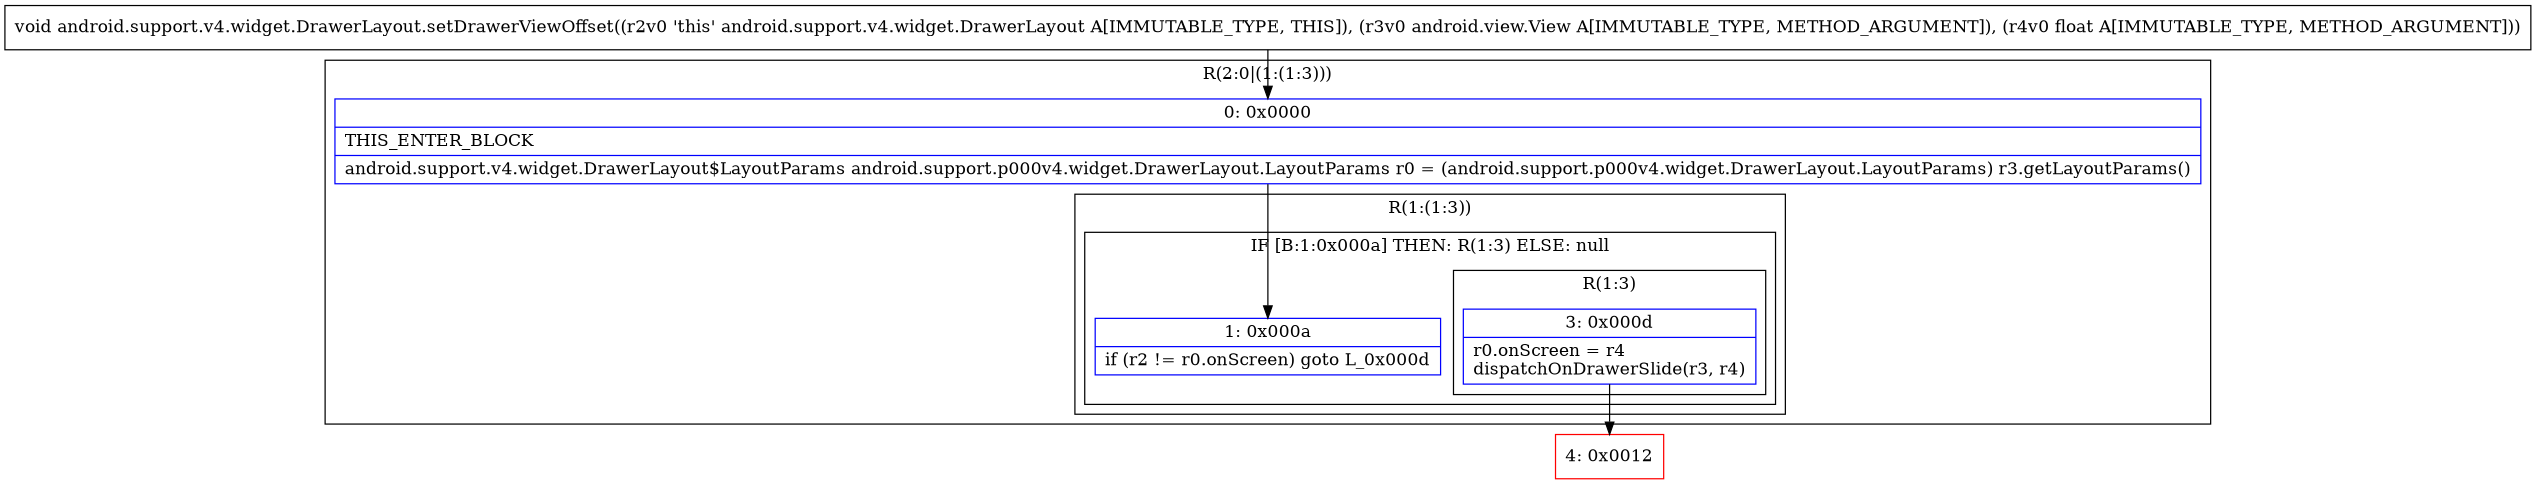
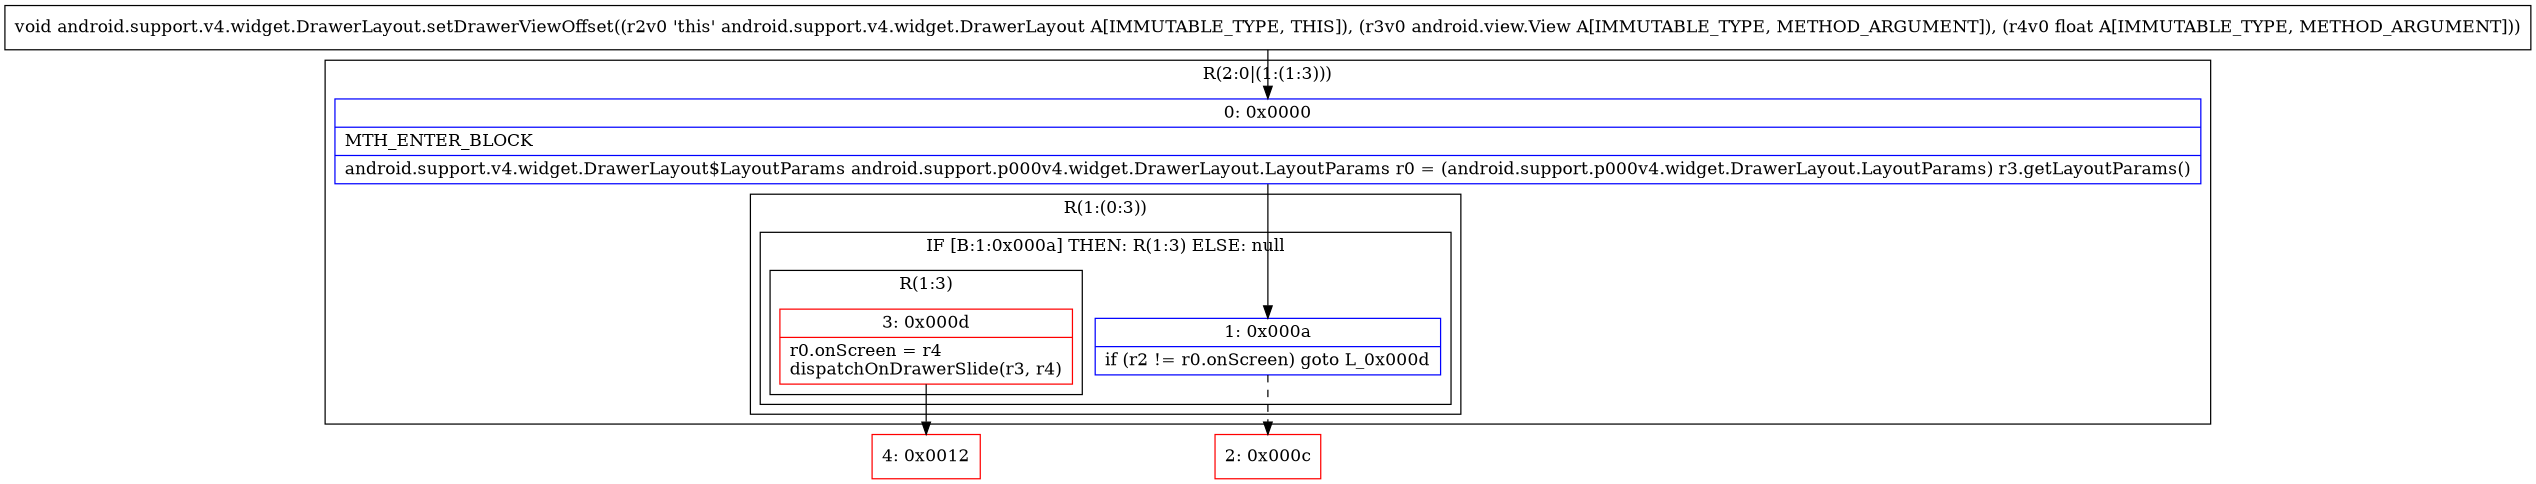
(439, 141) -> (439, 141)
(1430, 208) -> (1106, 208)
(1610, 347) -> (926, 347)
none -> (1268, 457)
